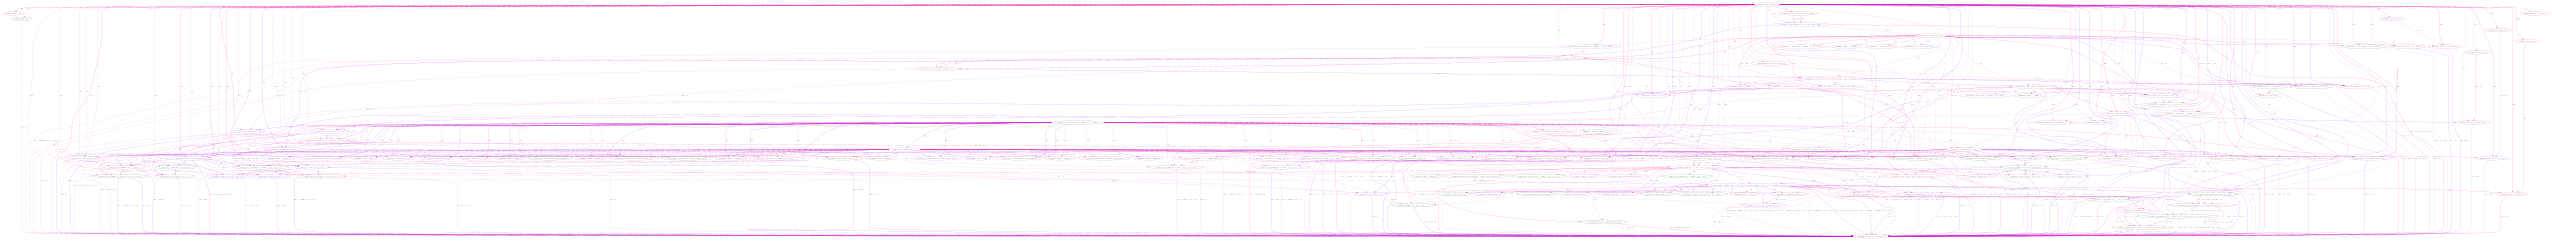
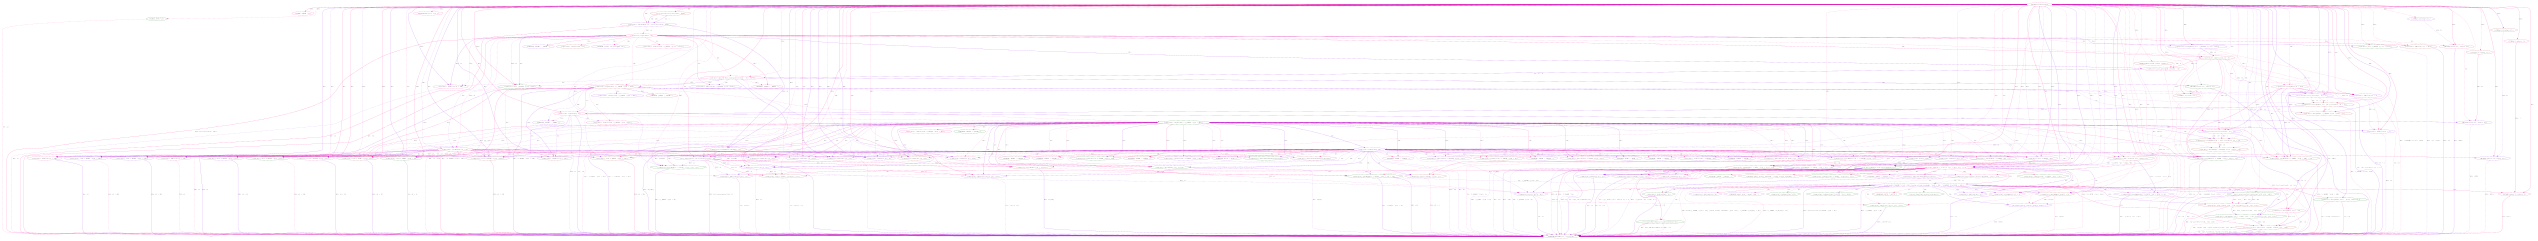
(1104, 158) -> none
